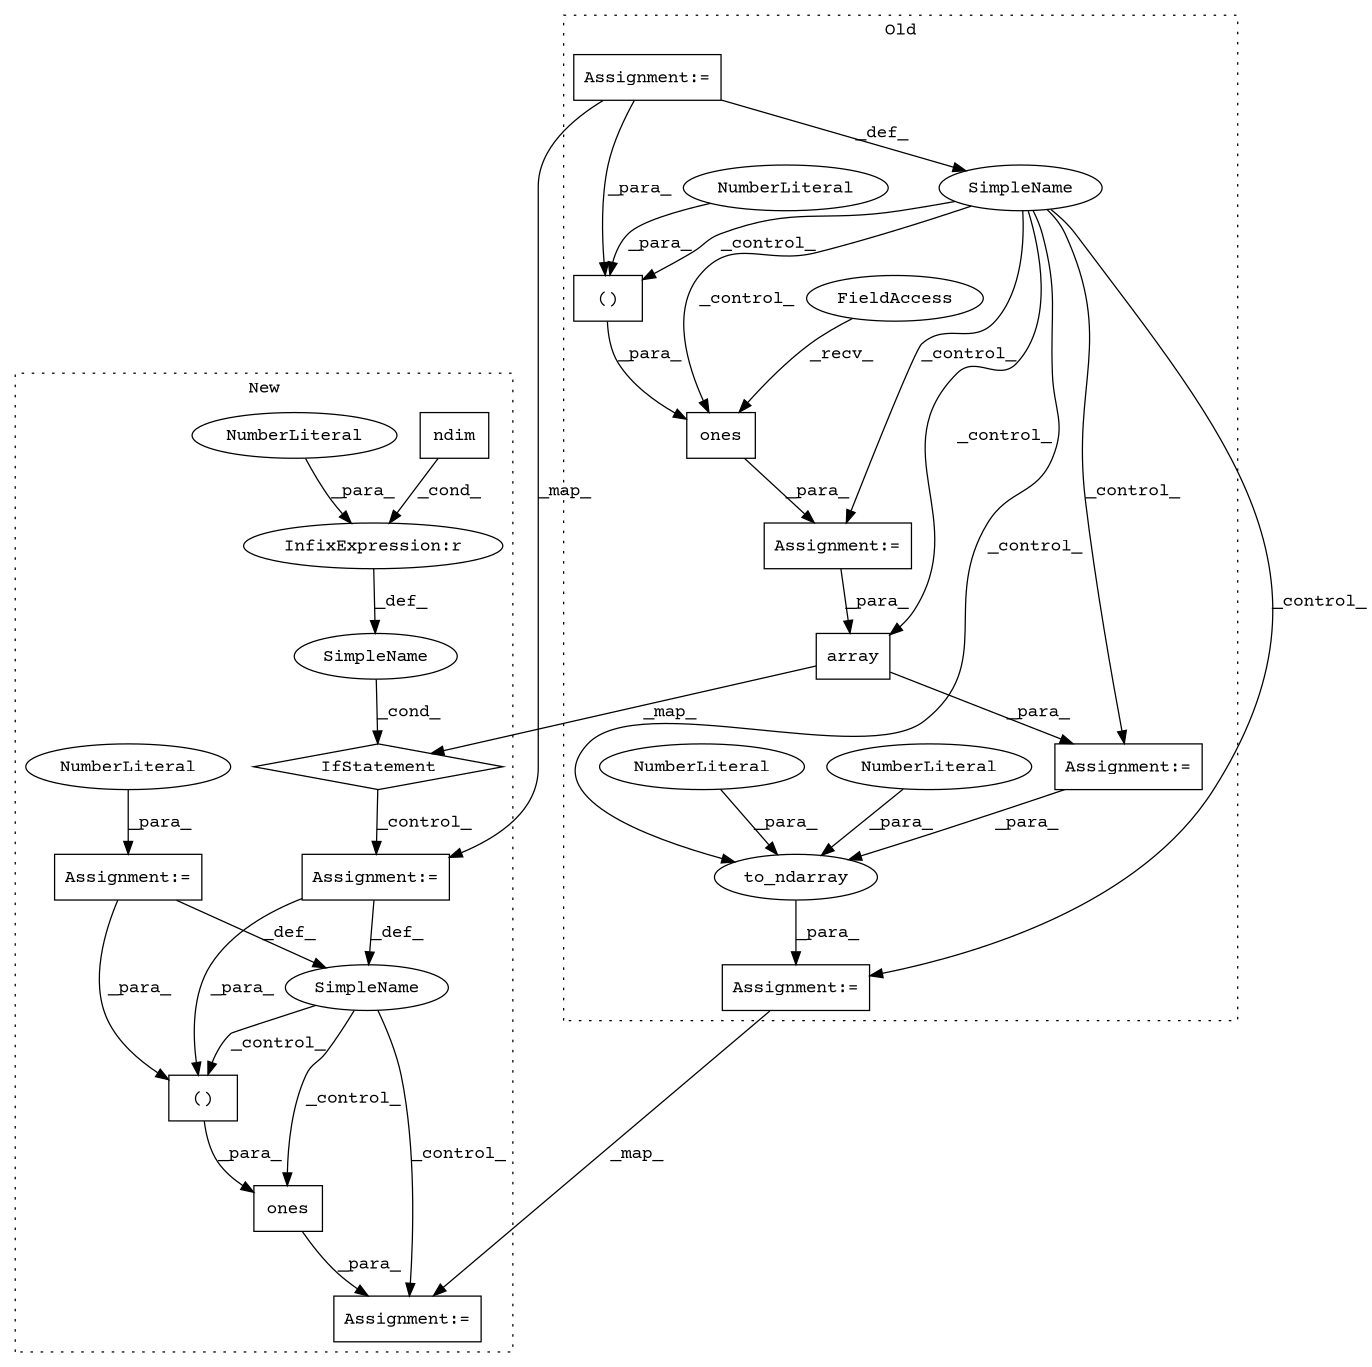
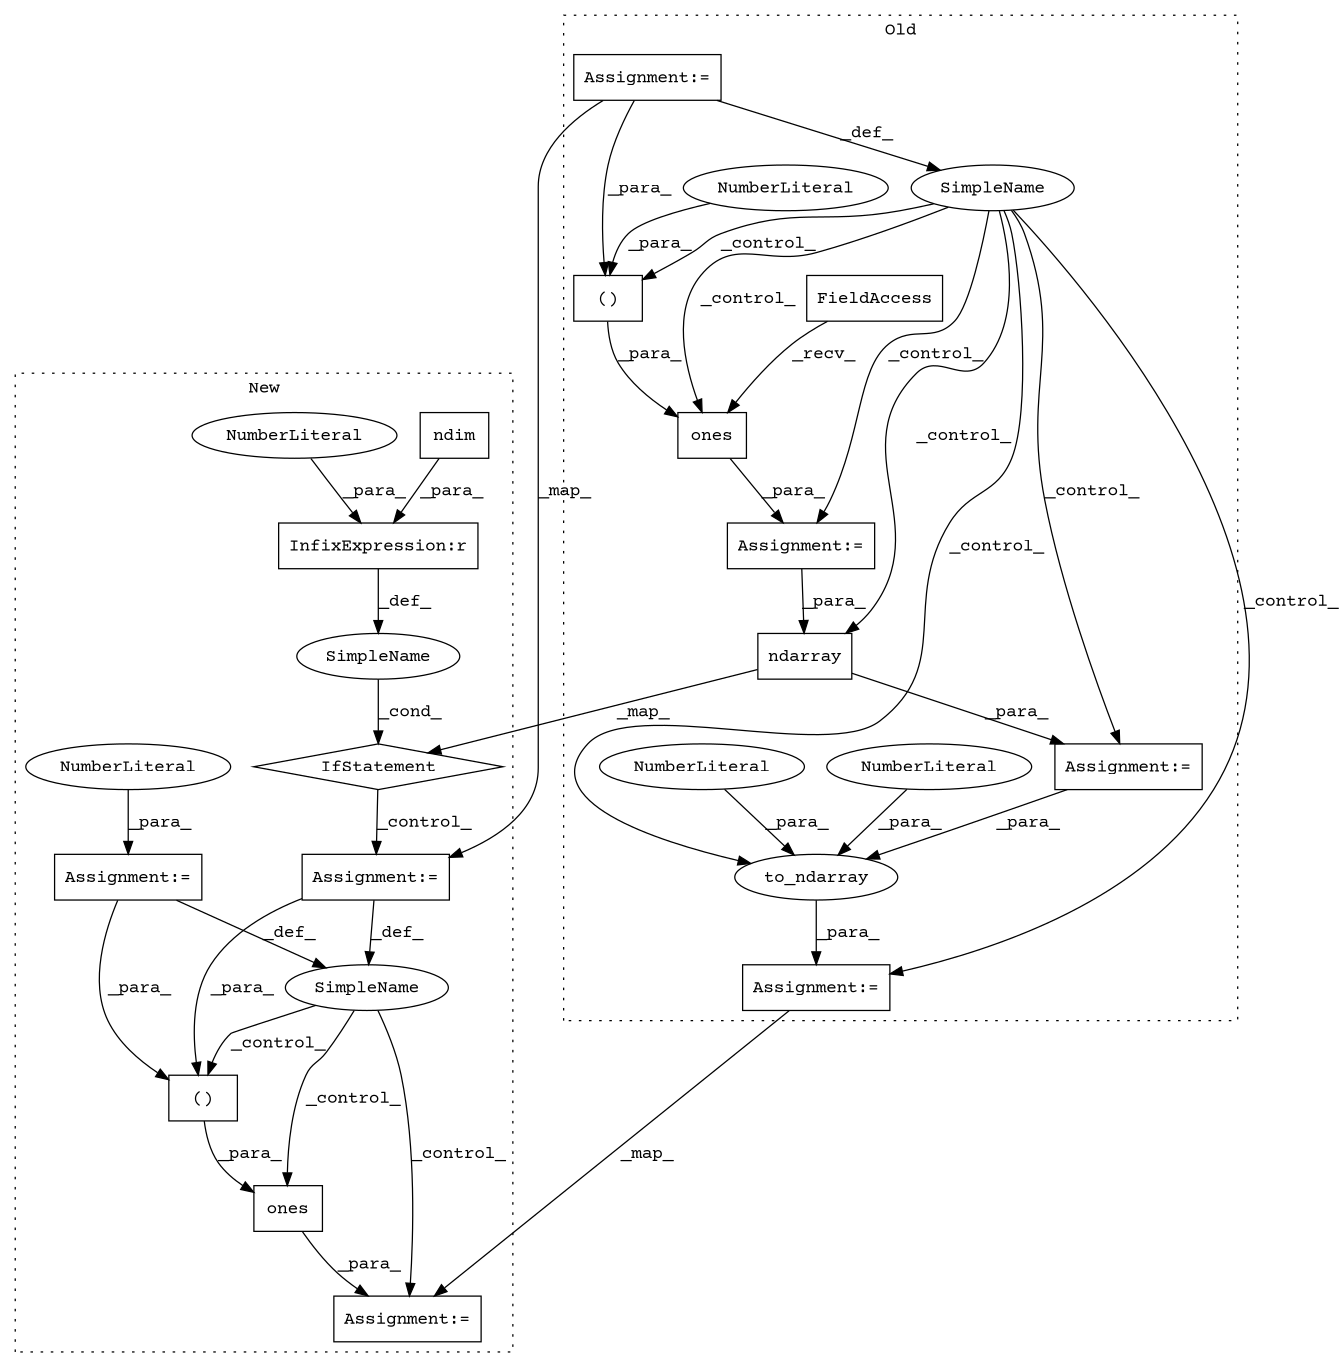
(895, 298) -> (875, 298)
(449, 491) -> (452, 491)
(373, 546) -> (378, 546)
(853, 656) -> (805, 656)
